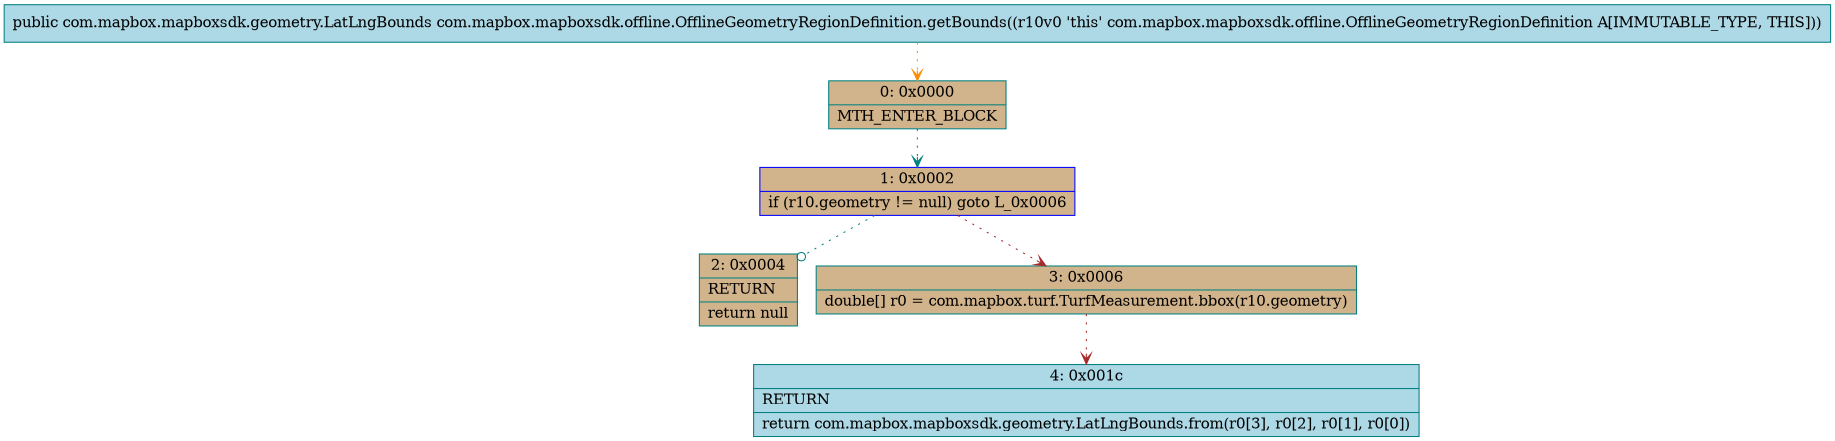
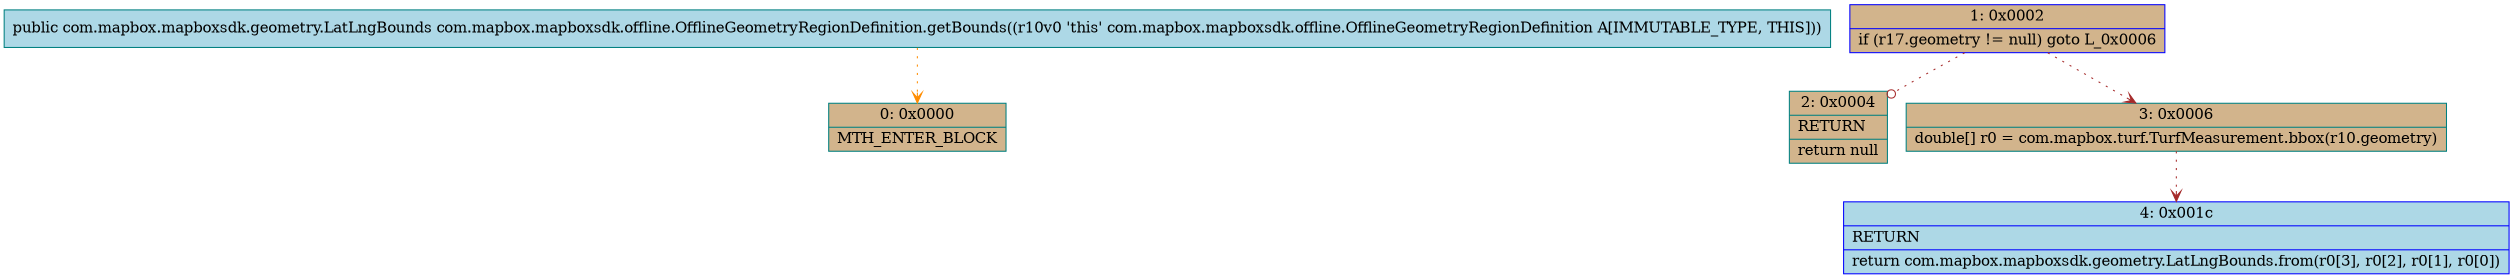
(917, 143) -> none
(917, 203) -> (2007, 40)
(840, 235) -> (1930, 72)
(1086, 401) -> (2176, 238)
